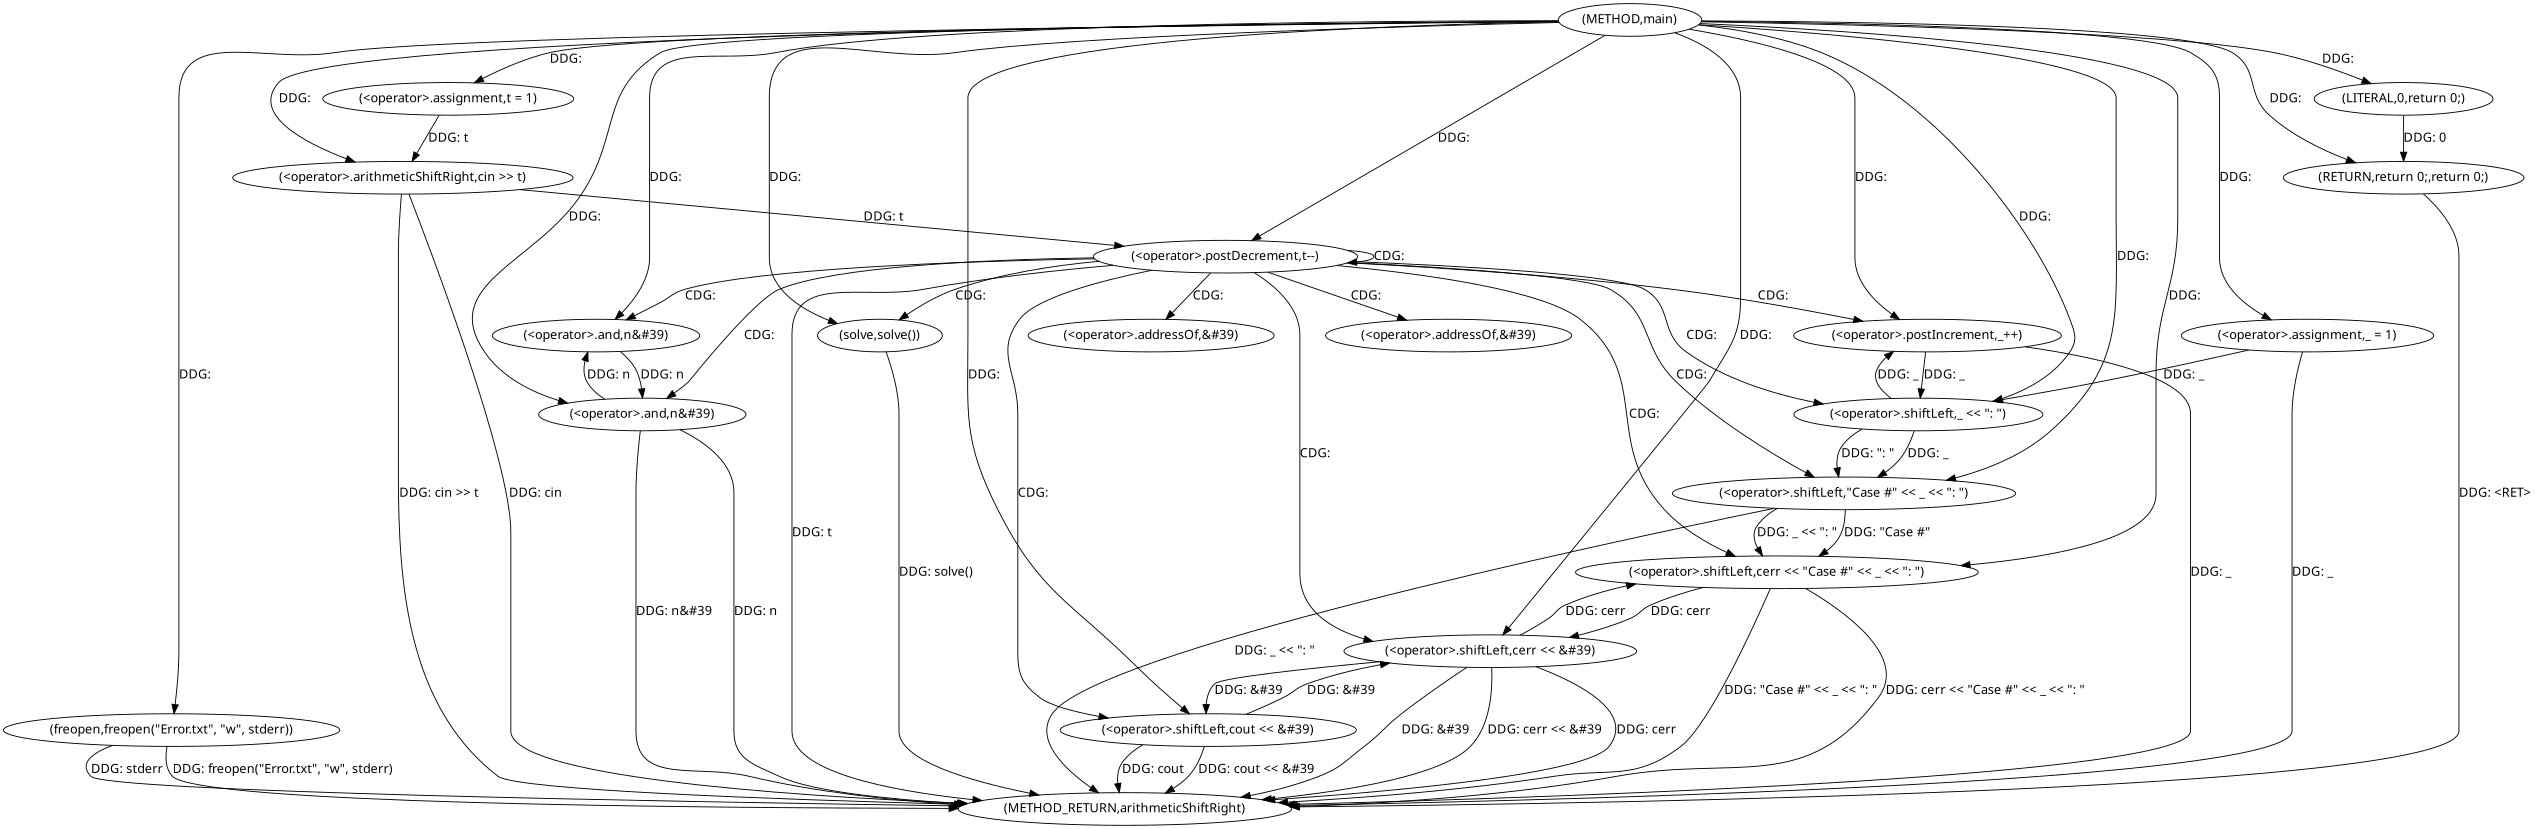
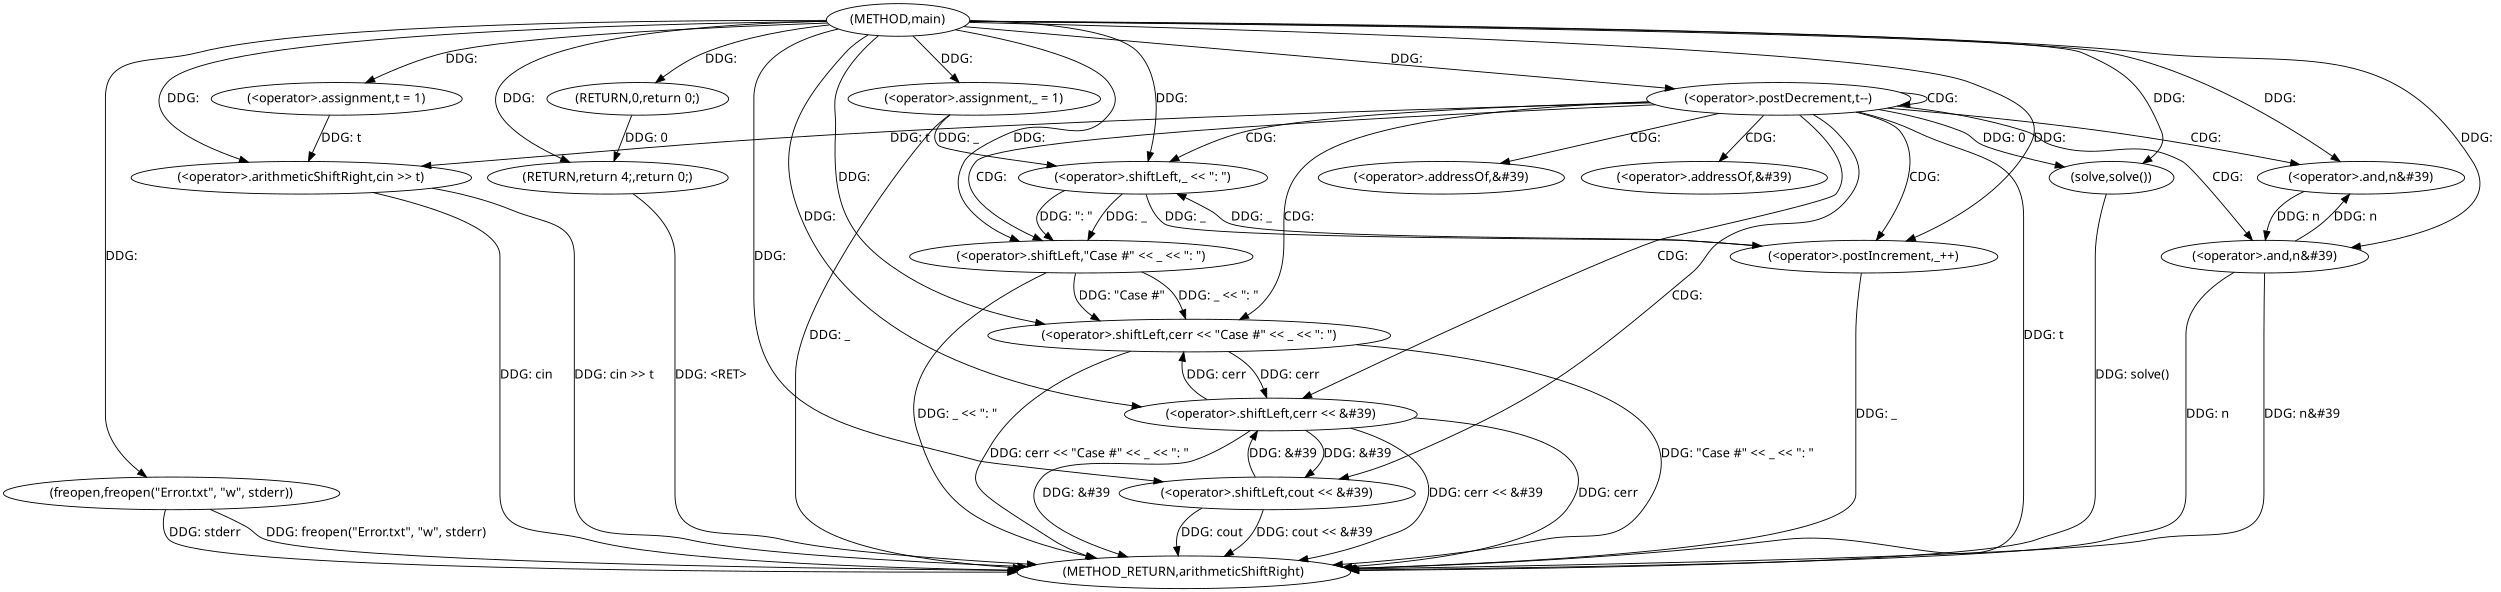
(2404, 99) -> (638, 99)
(2404, 178) -> (608, 178)
(817, 218) -> (1071, 123)
(972, 296) -> (2005, 138)
